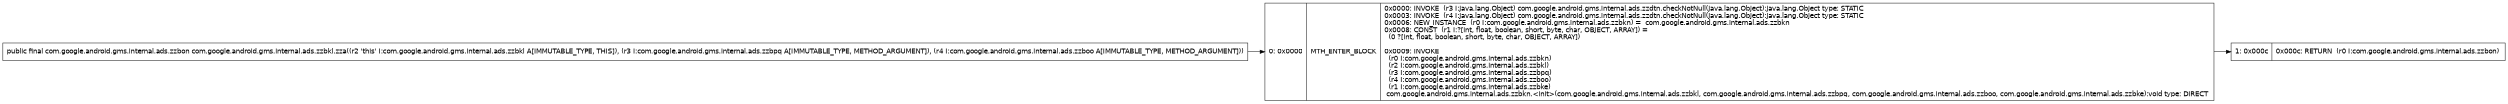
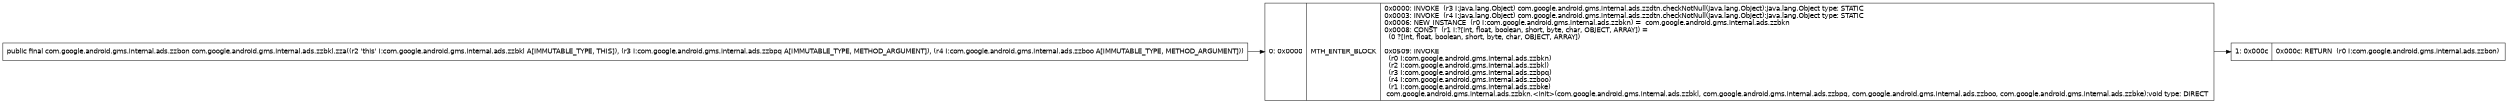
(1414, 52) -> (1414, 52)
